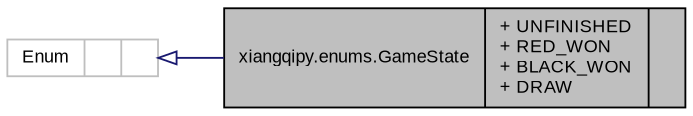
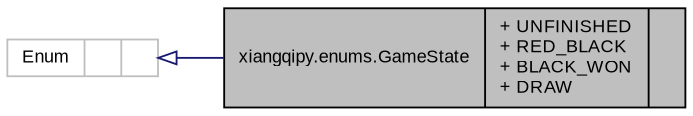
(556, 47) -> (564, 47)
